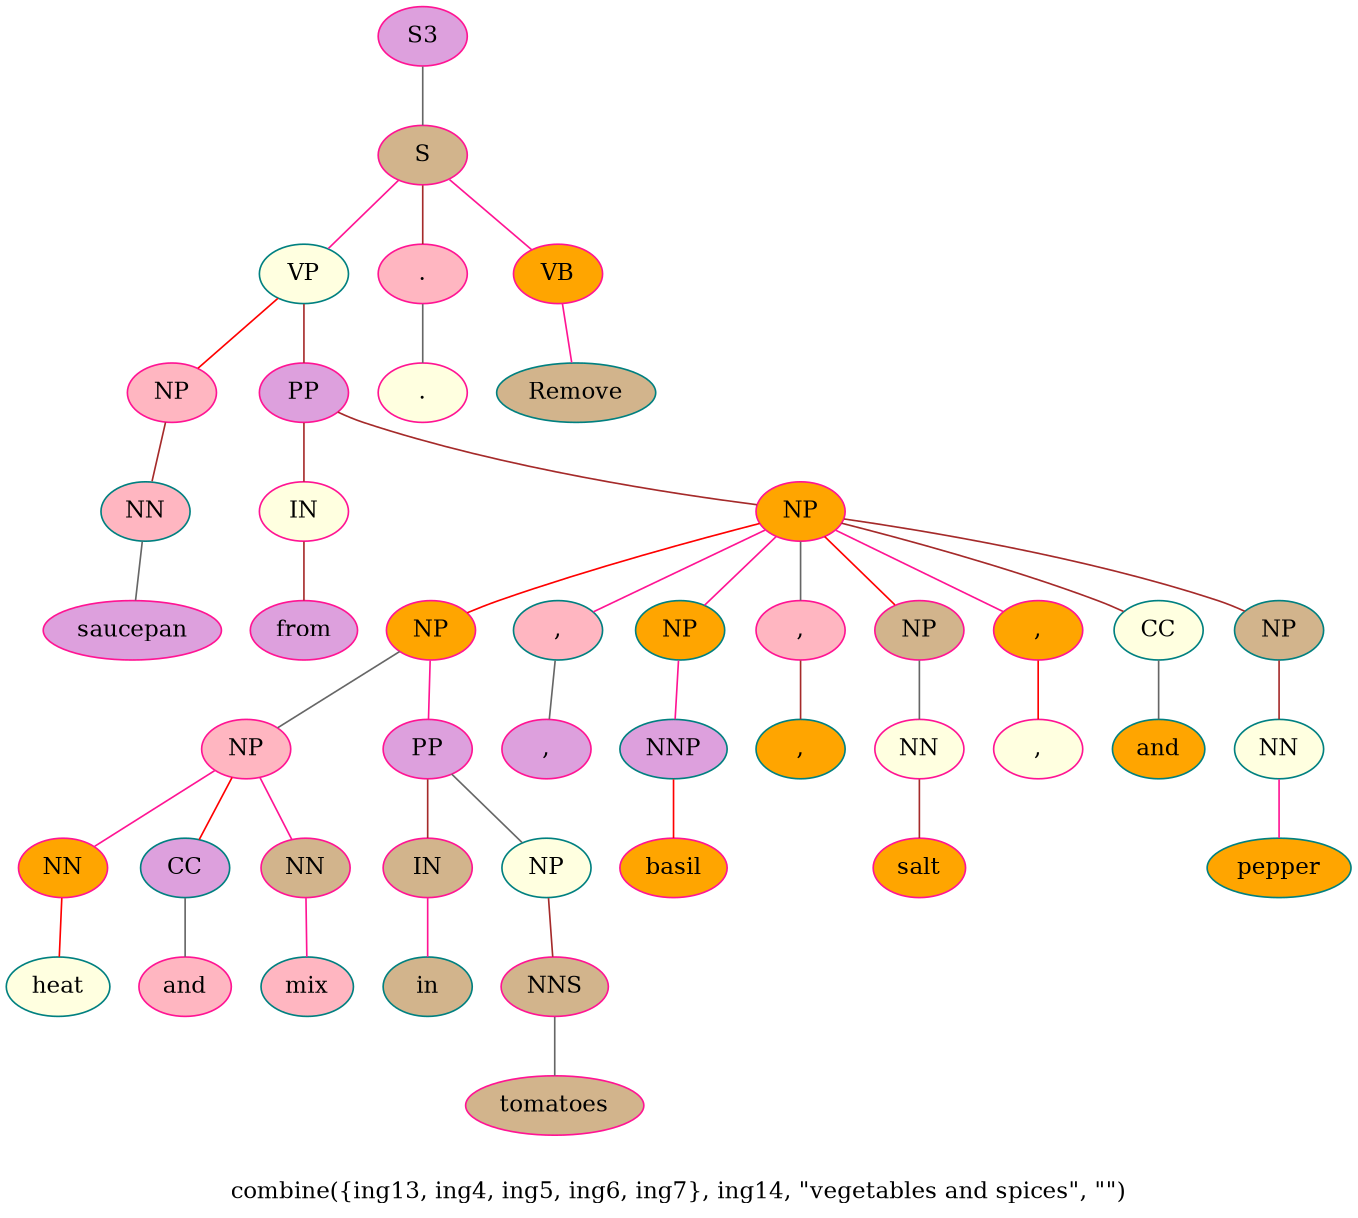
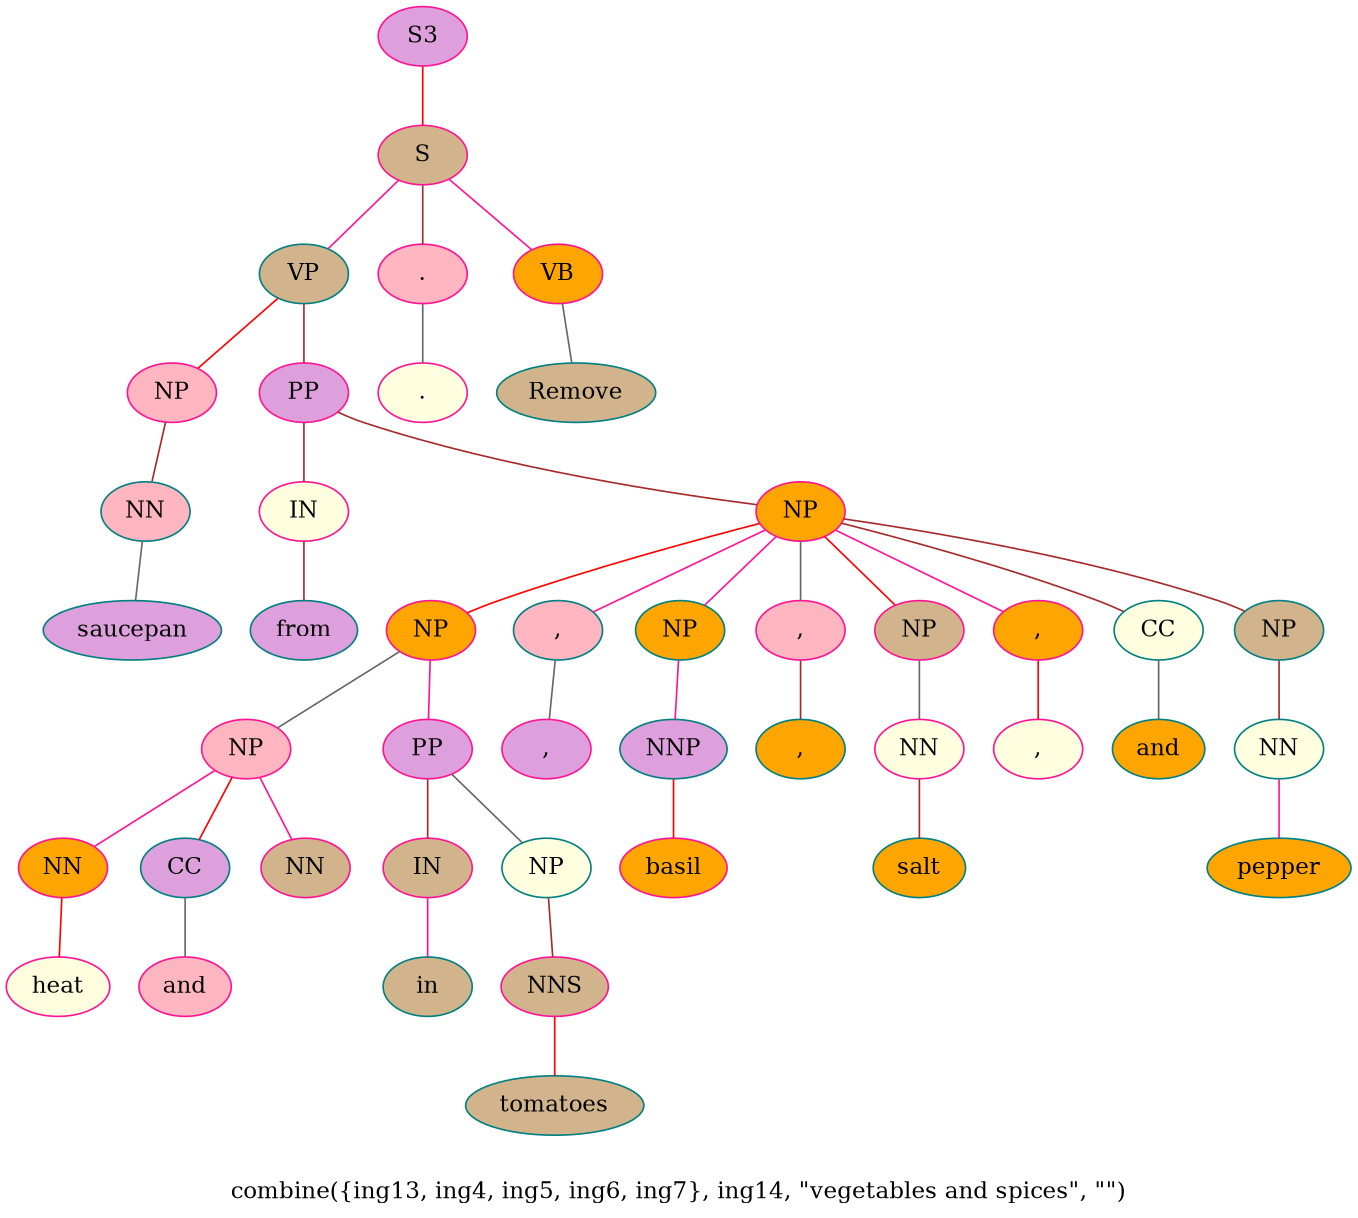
(423, 96) -> (423, 96)
(304, 274) -> (304, 274)
(567, 333) -> (567, 333)
(132, 630) -> (132, 630)
(304, 630) -> (304, 630)
(919, 868) -> (919, 868)
(58, 987) -> (58, 987)
(307, 987) -> none
(555, 1046) -> (555, 1046)
(555, 1106) -> (555, 1106)
